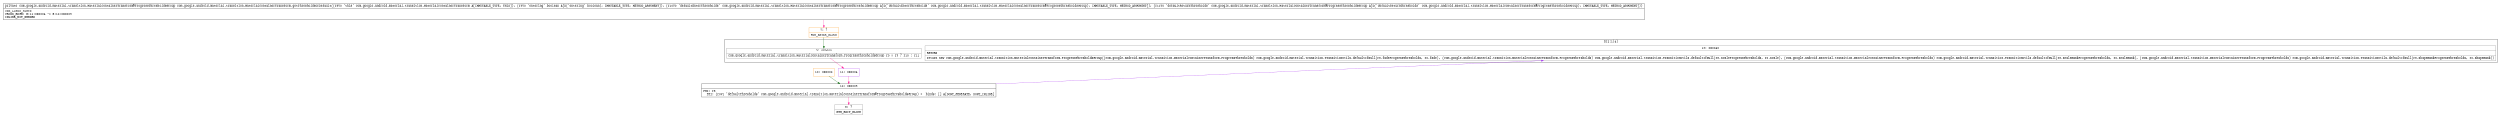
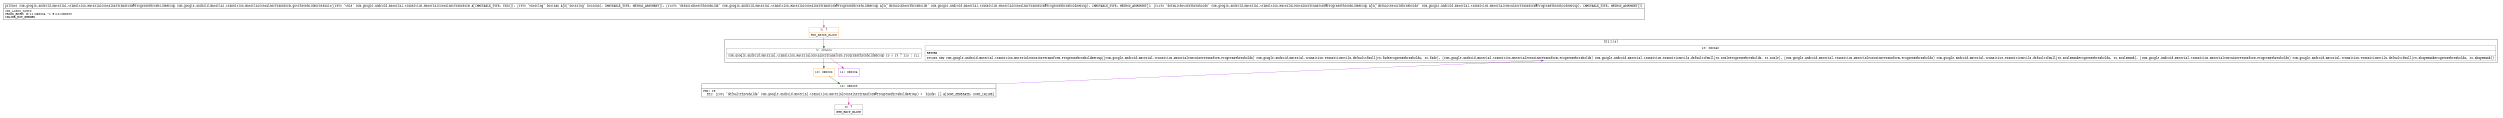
none -> (824, 61)
(849, 79) -> none
